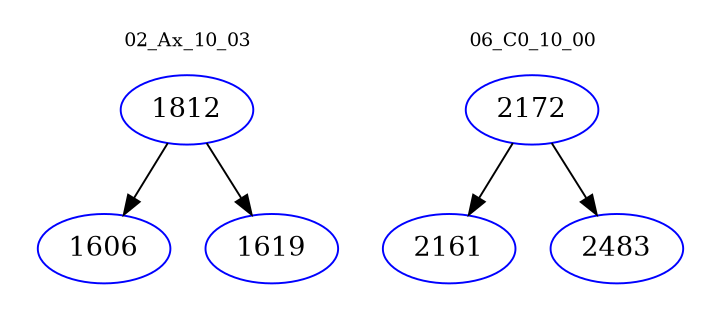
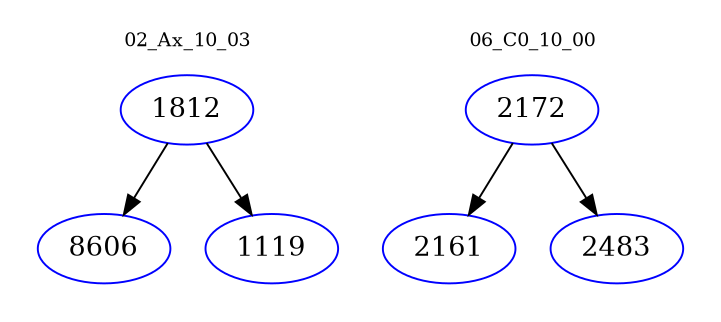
(104, 249) -> (104, 249)
(272, 249) -> (272, 249)
